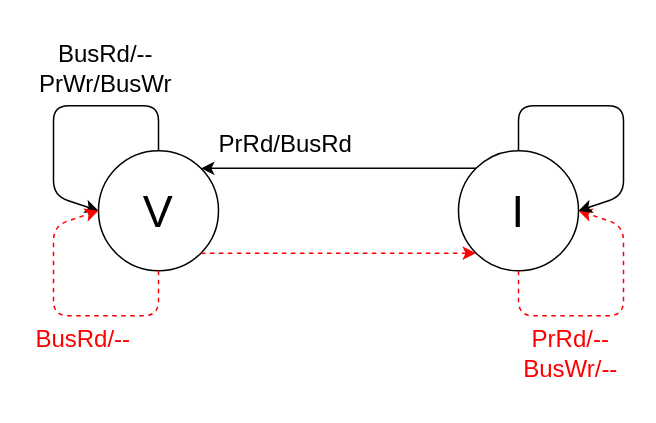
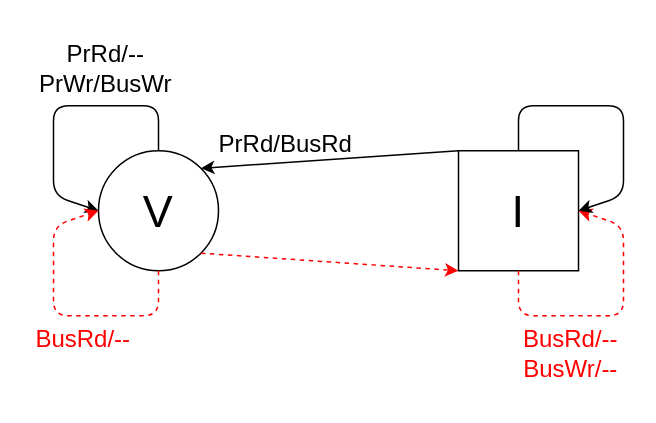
(106, 68) -> (106, 68)
(518, 211) -> (518, 211)
(571, 353) -> (571, 353)
